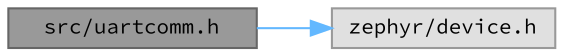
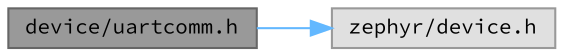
(133, 28) -> (133, 28)
